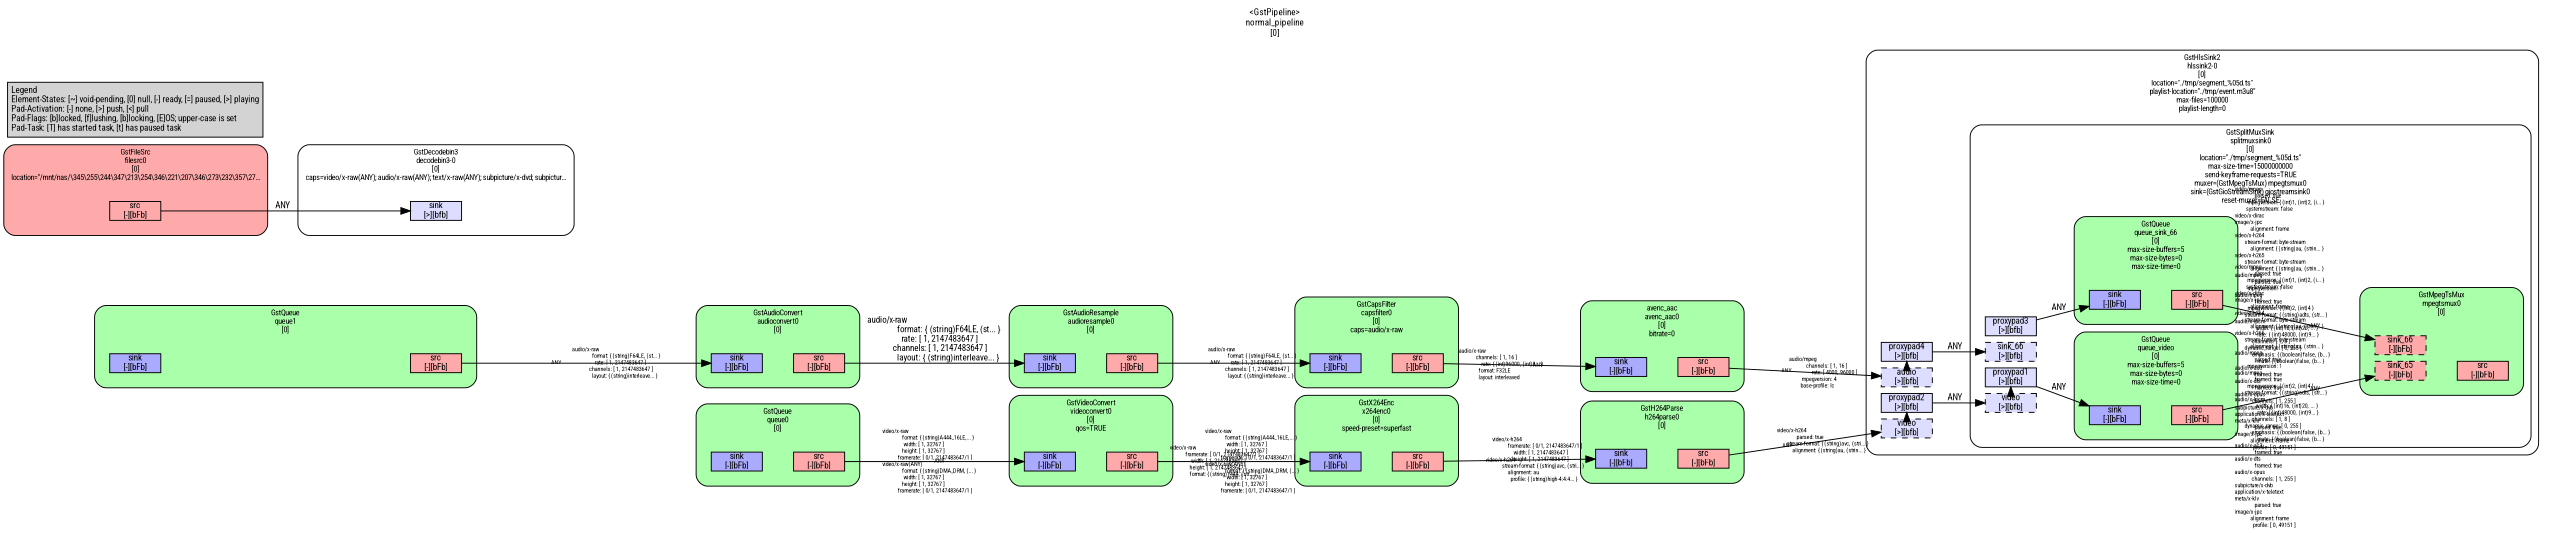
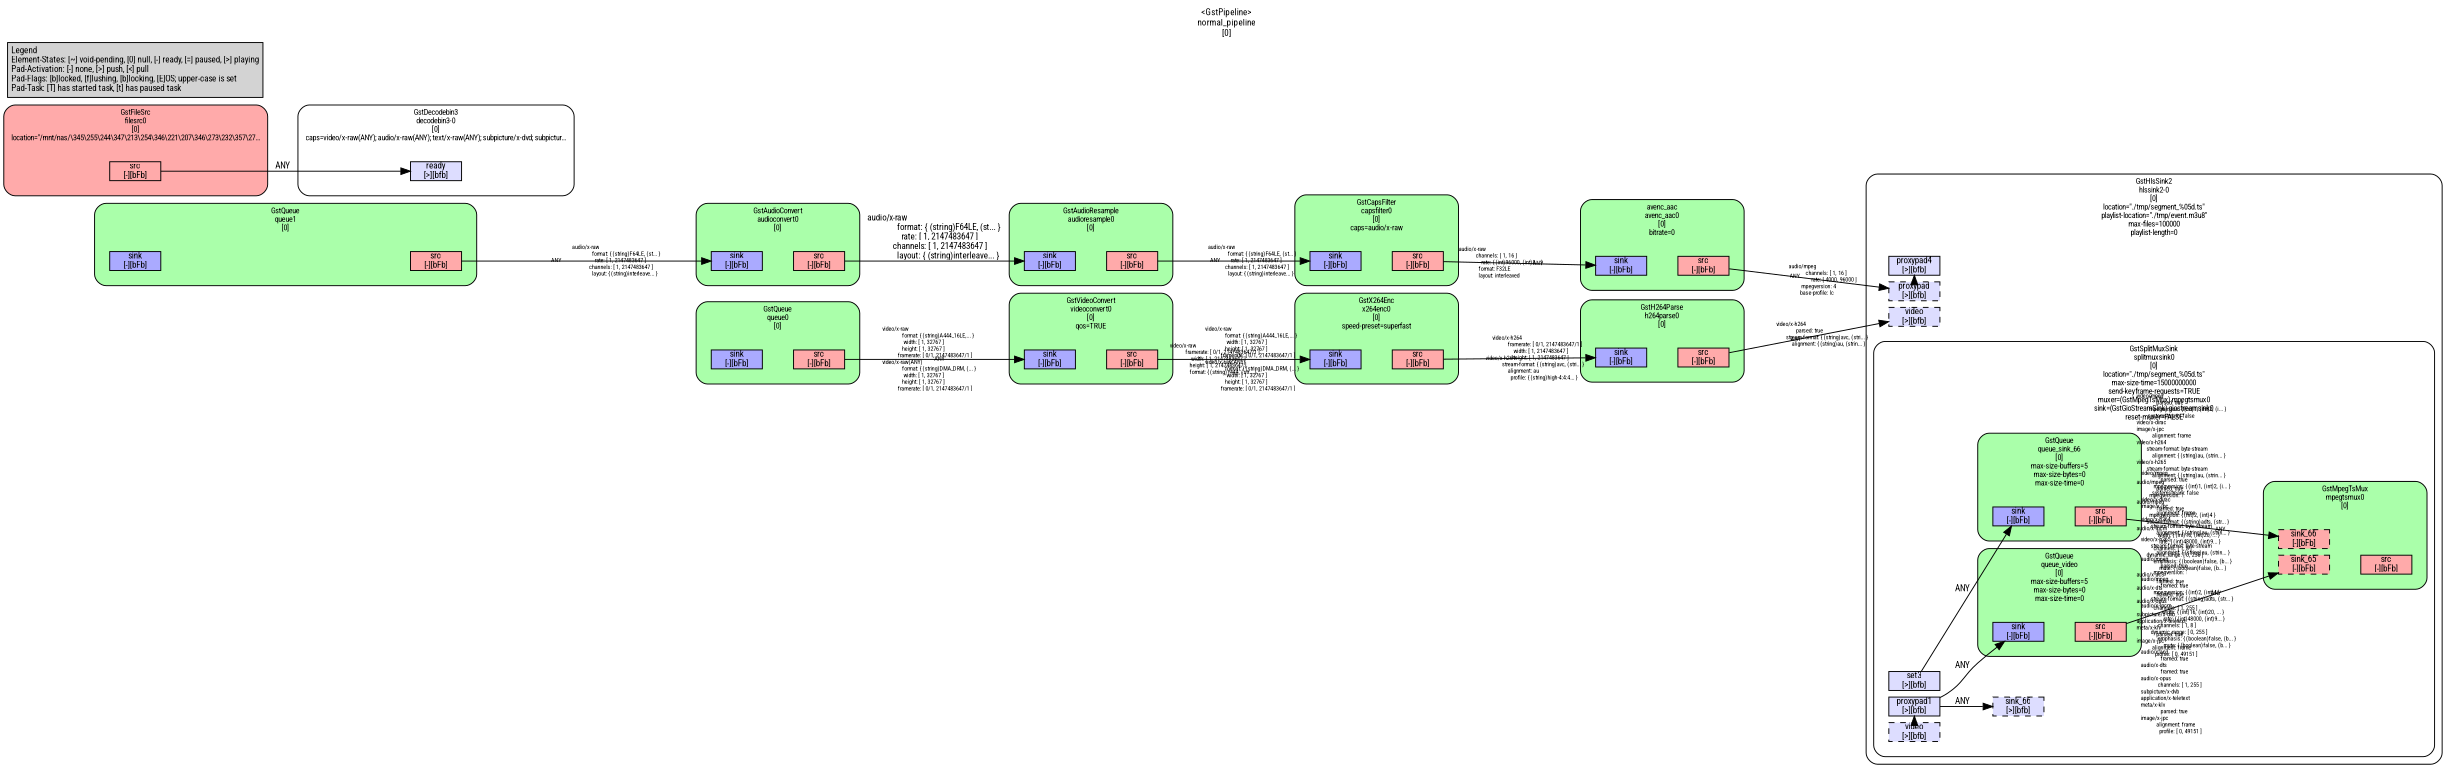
(436, 211) -> (436, 171)
(2011, 326) -> (1914, 681)
(1954, 352) -> (1961, 707)
(1907, 377) -> (1914, 291)
(1907, 403) -> none
